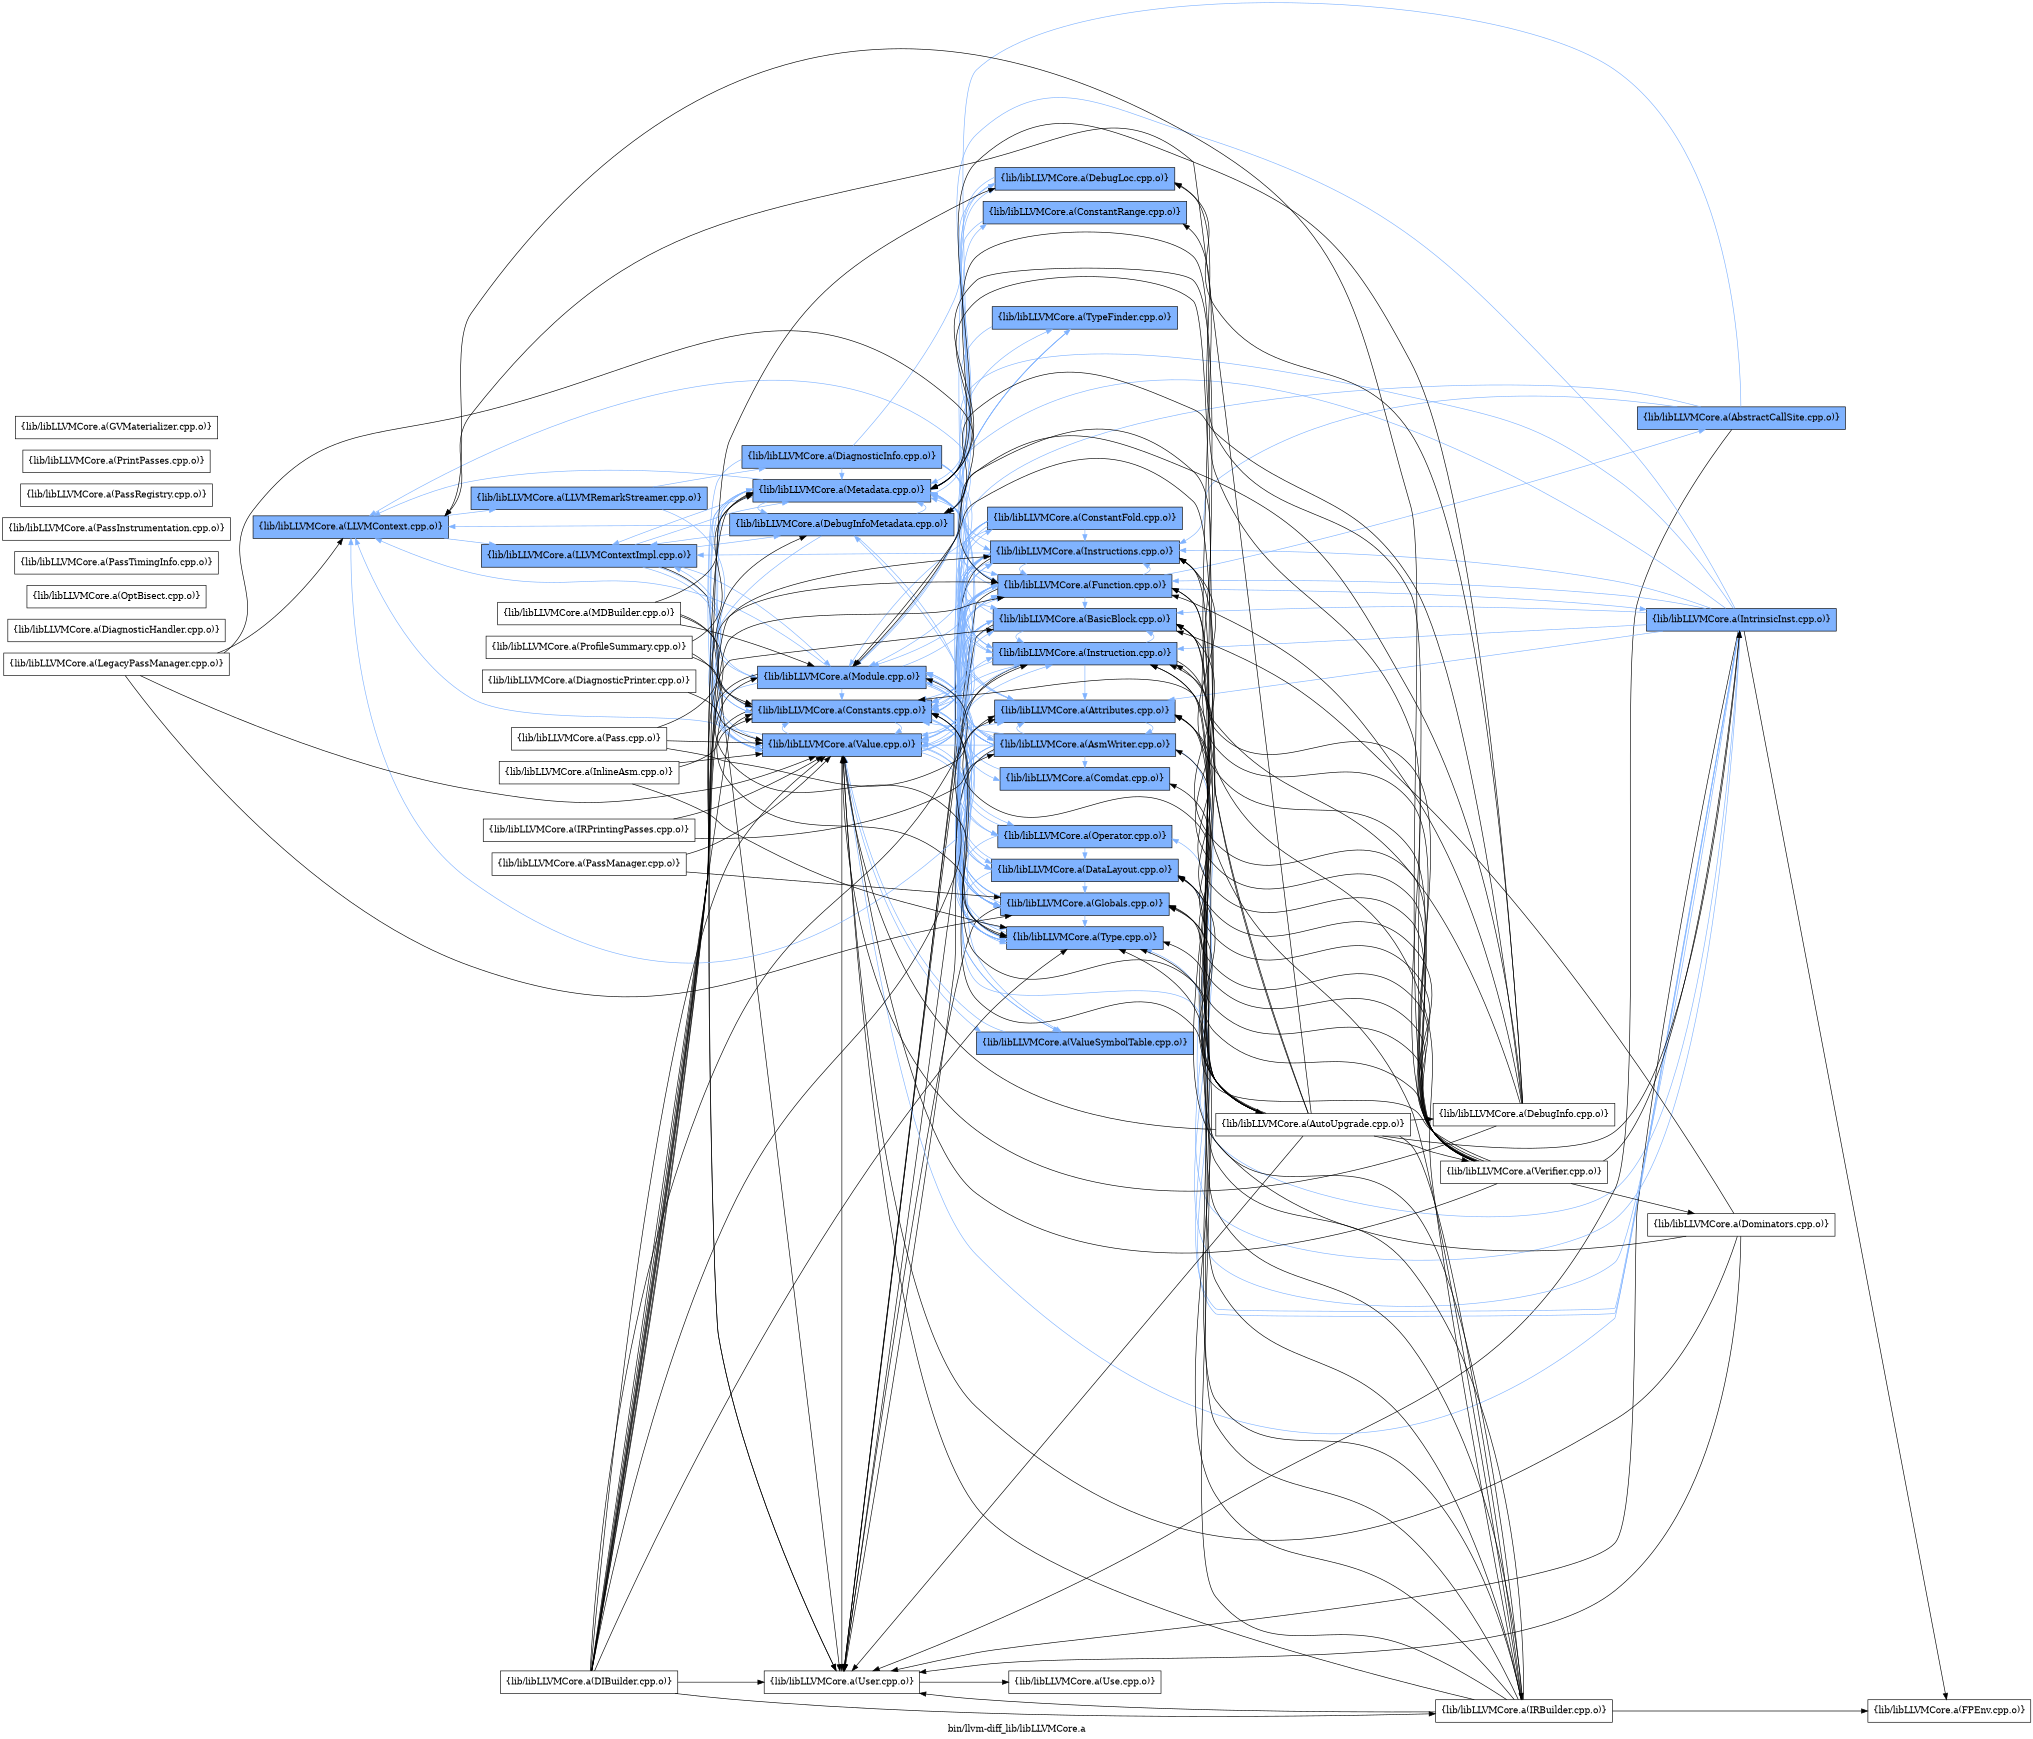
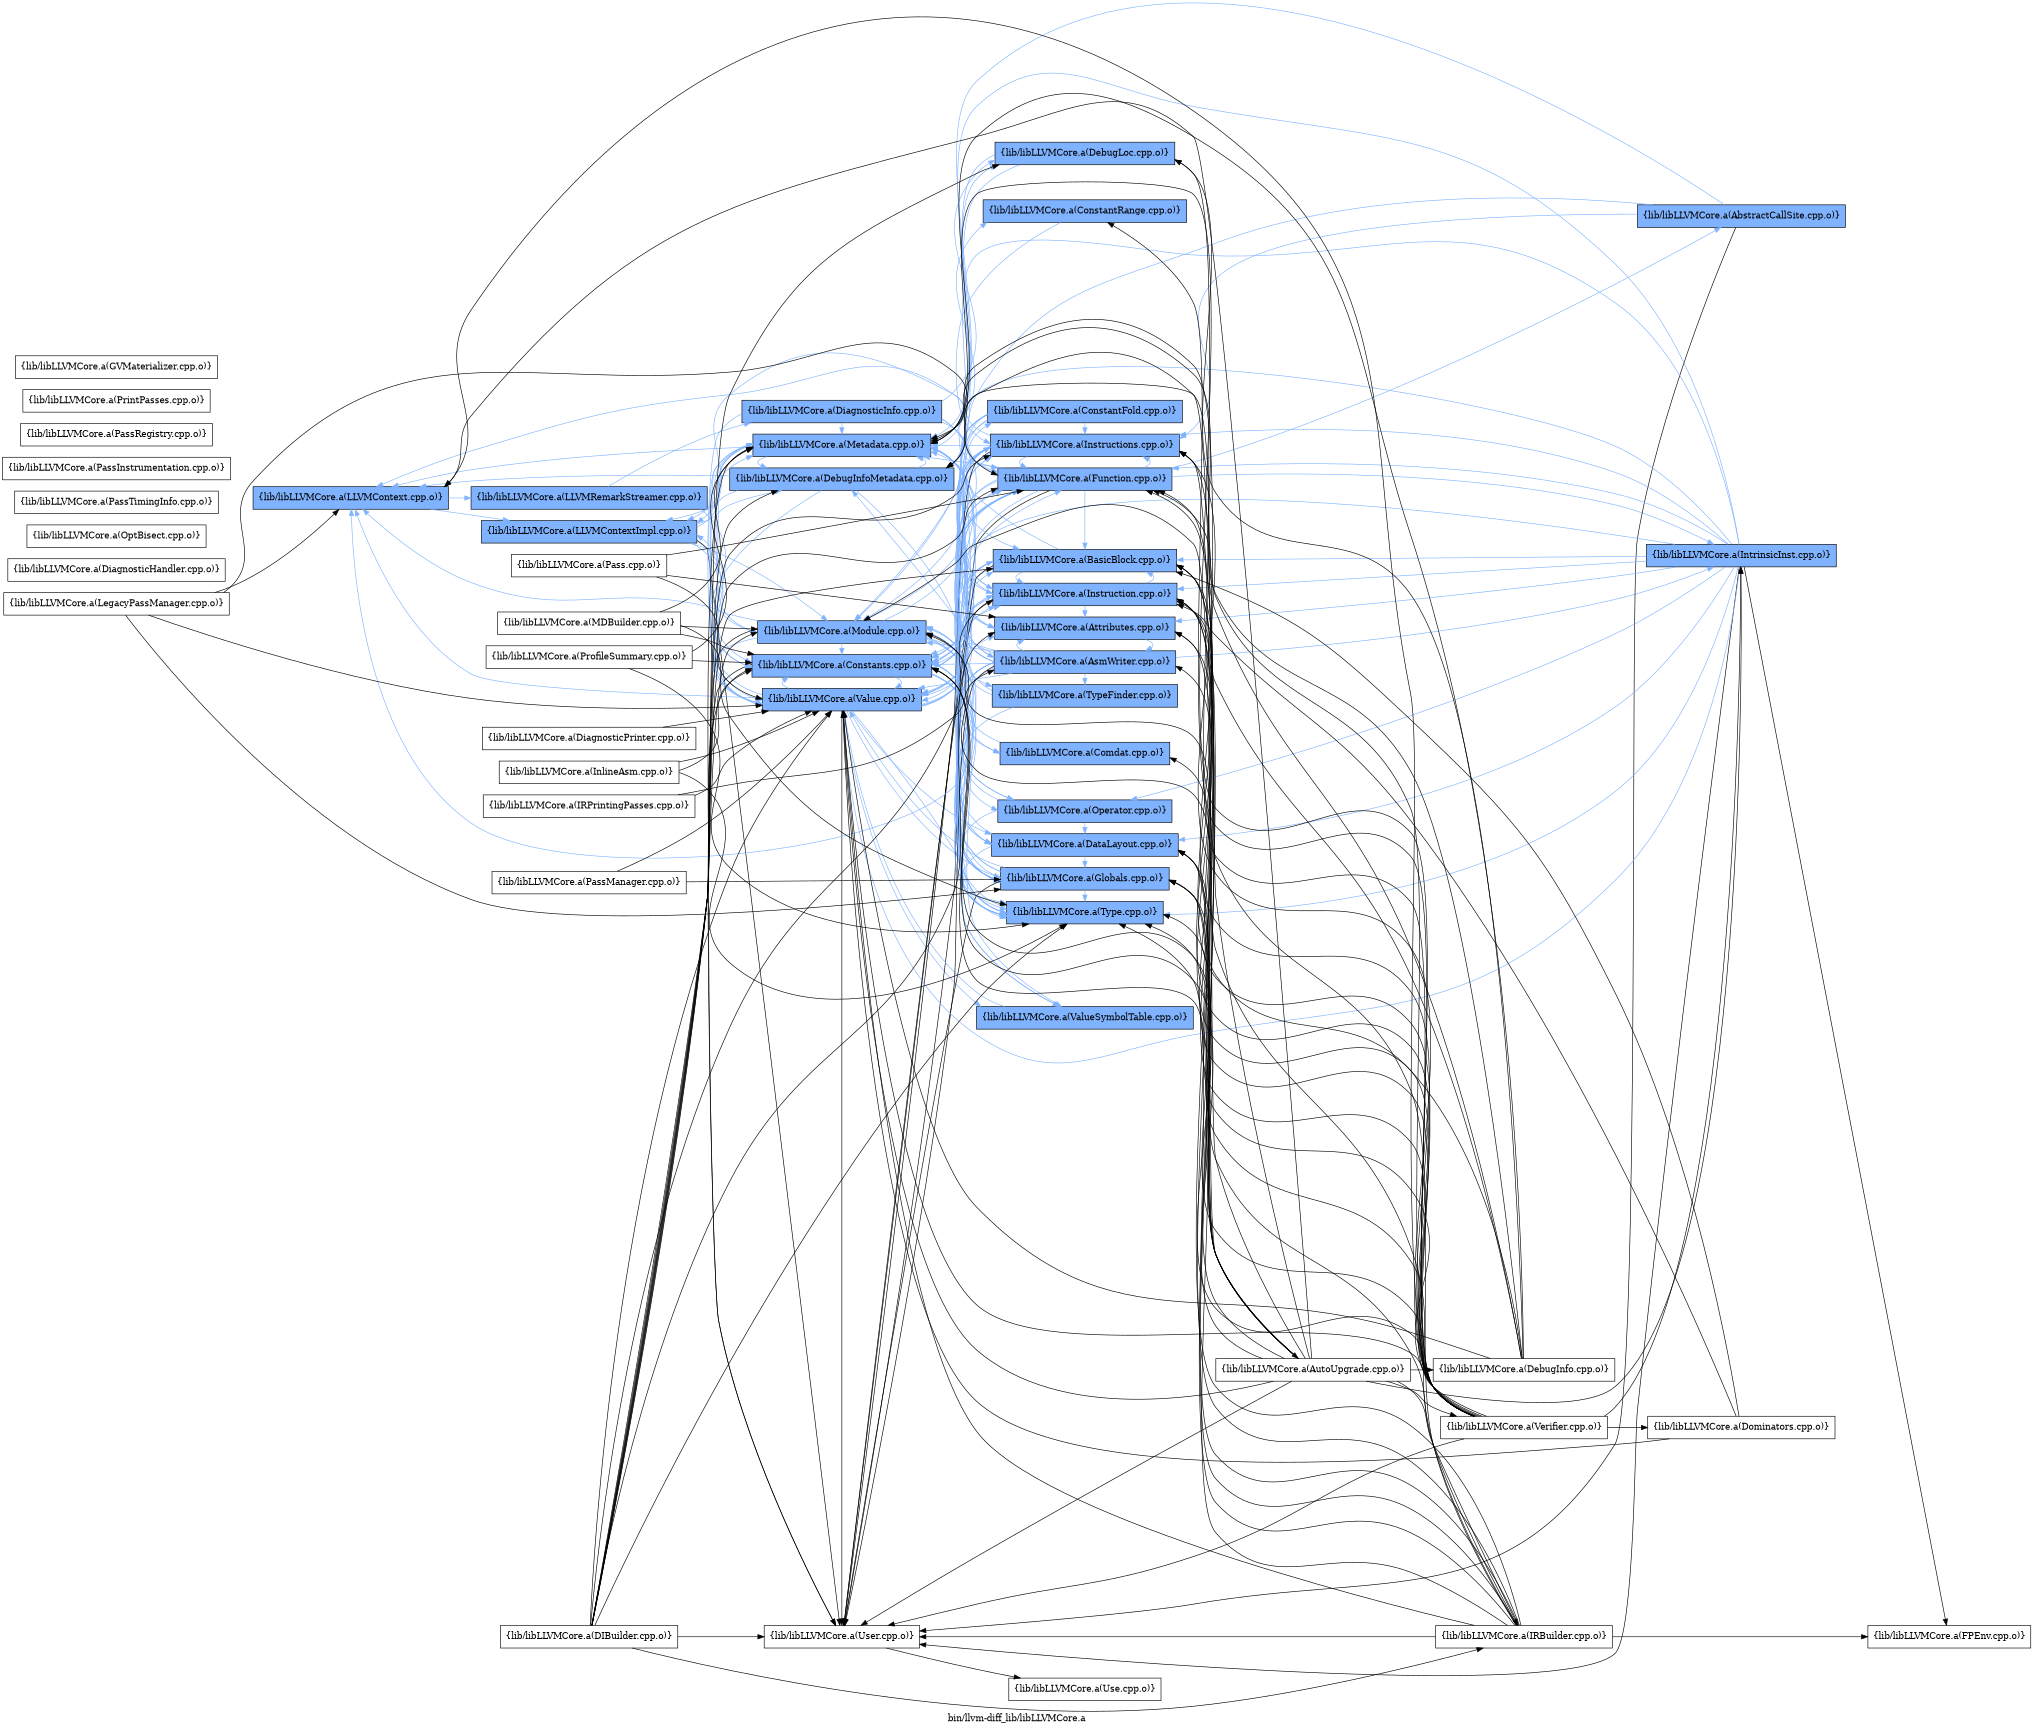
(1213, 1268) -> none
(1468, 1640) -> (1188, 1558)
